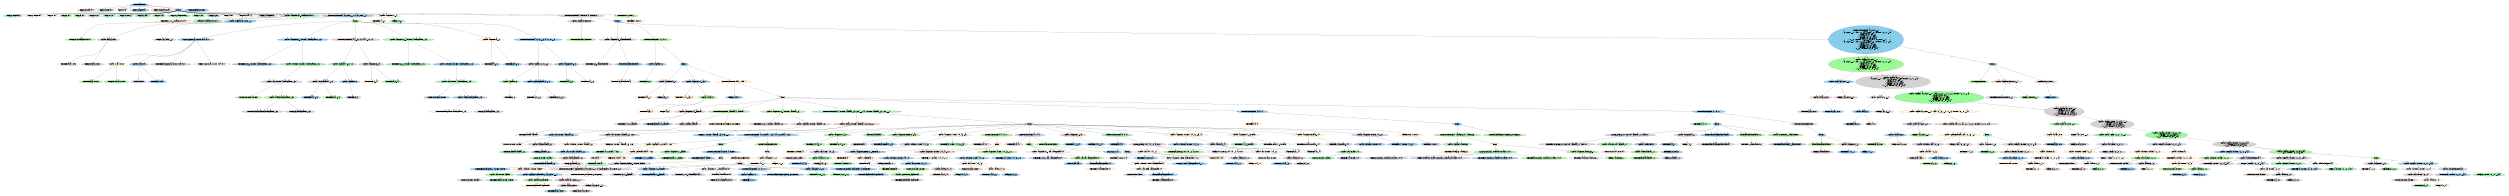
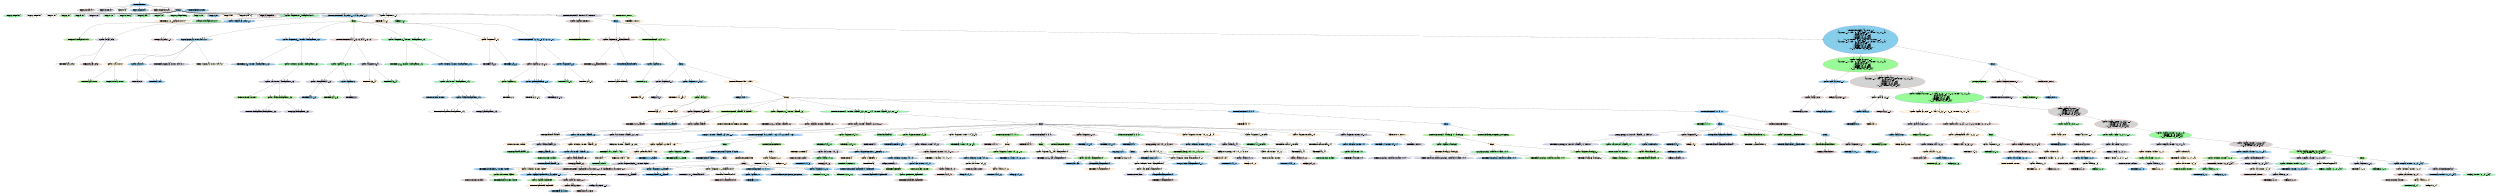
(1339, 144) -> none
(1614, 152) -> (1618, 152)
